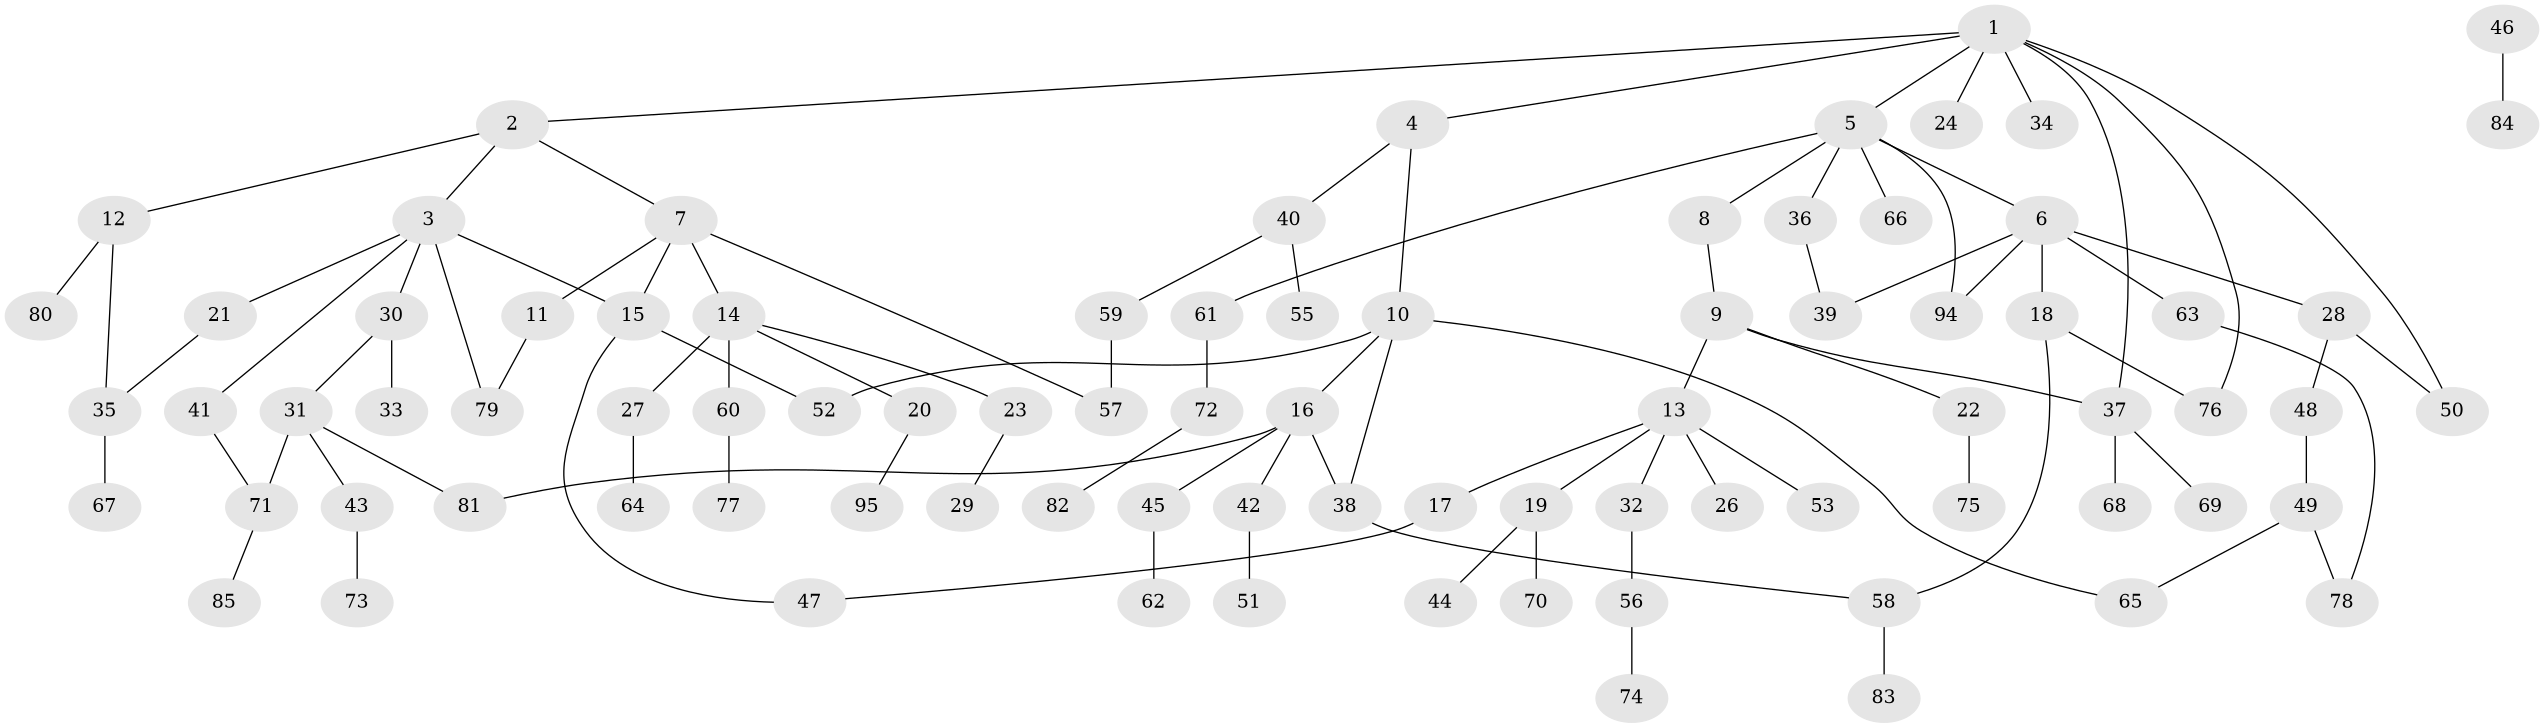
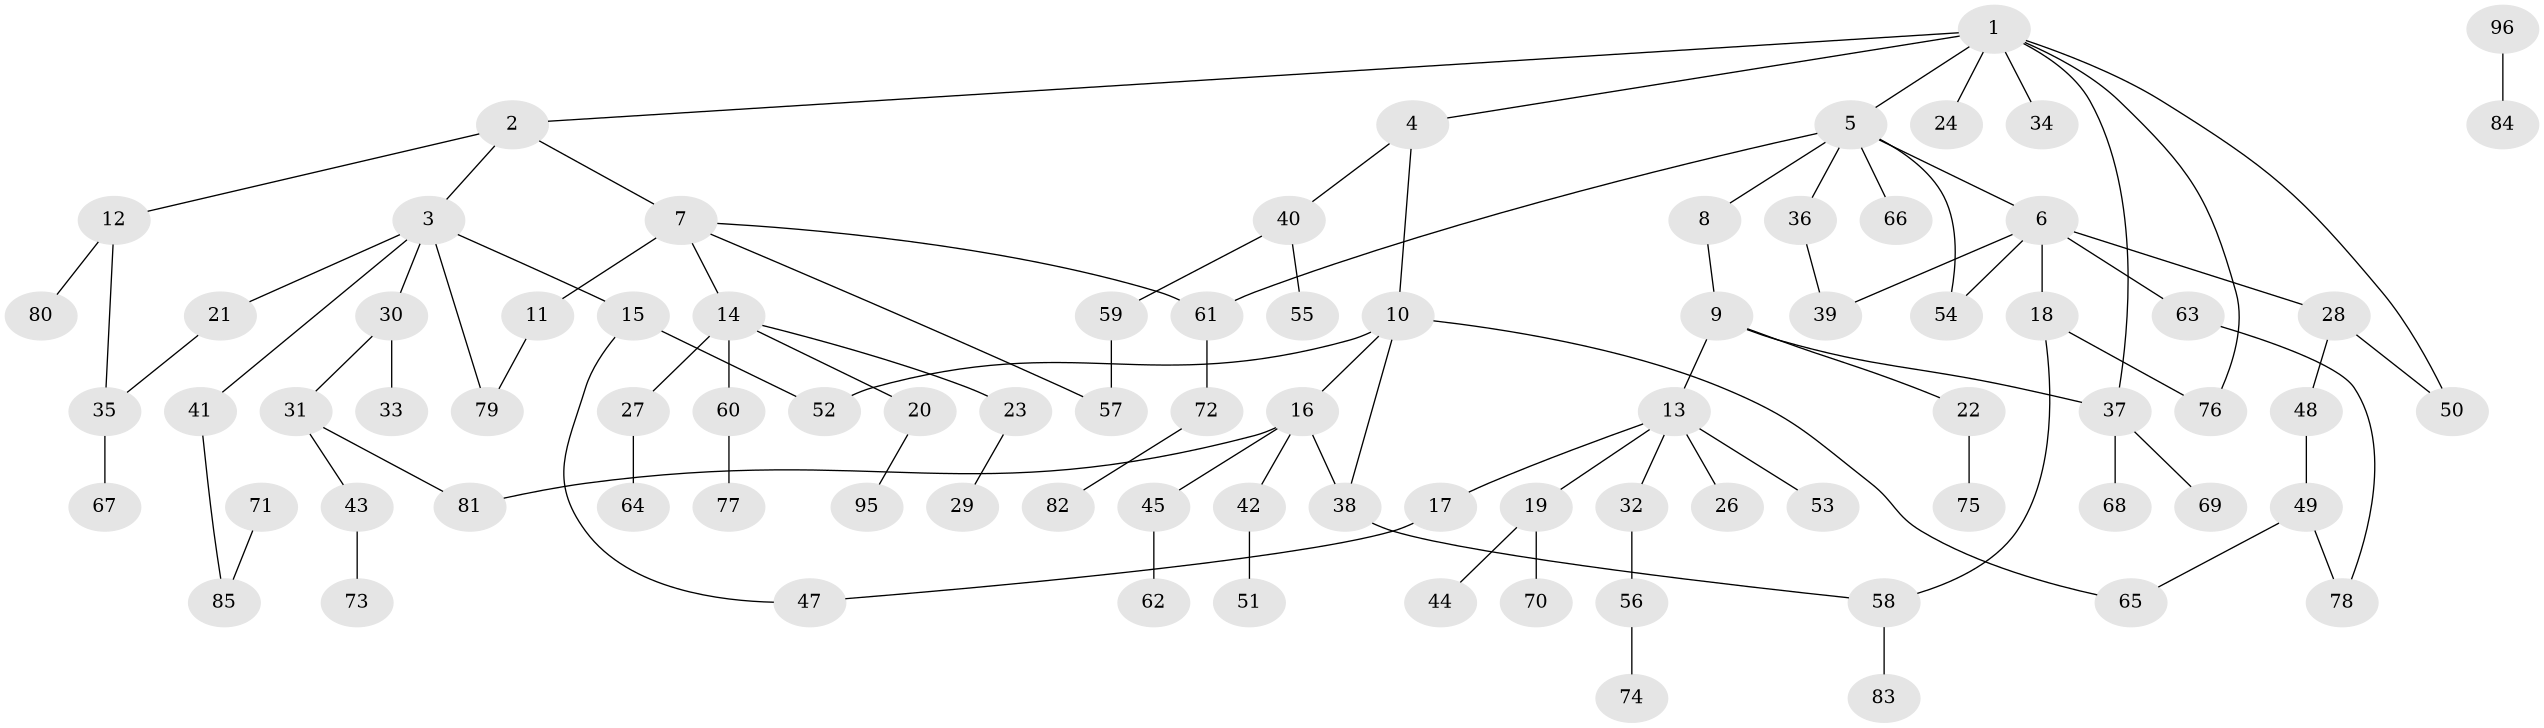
(2503, 29) -> (2503, 29)
(657, 268) -> (951, 248)
(1947, 316) -> (1947, 316)
(231, 459) -> (211, 507)
(279, 459) -> none
